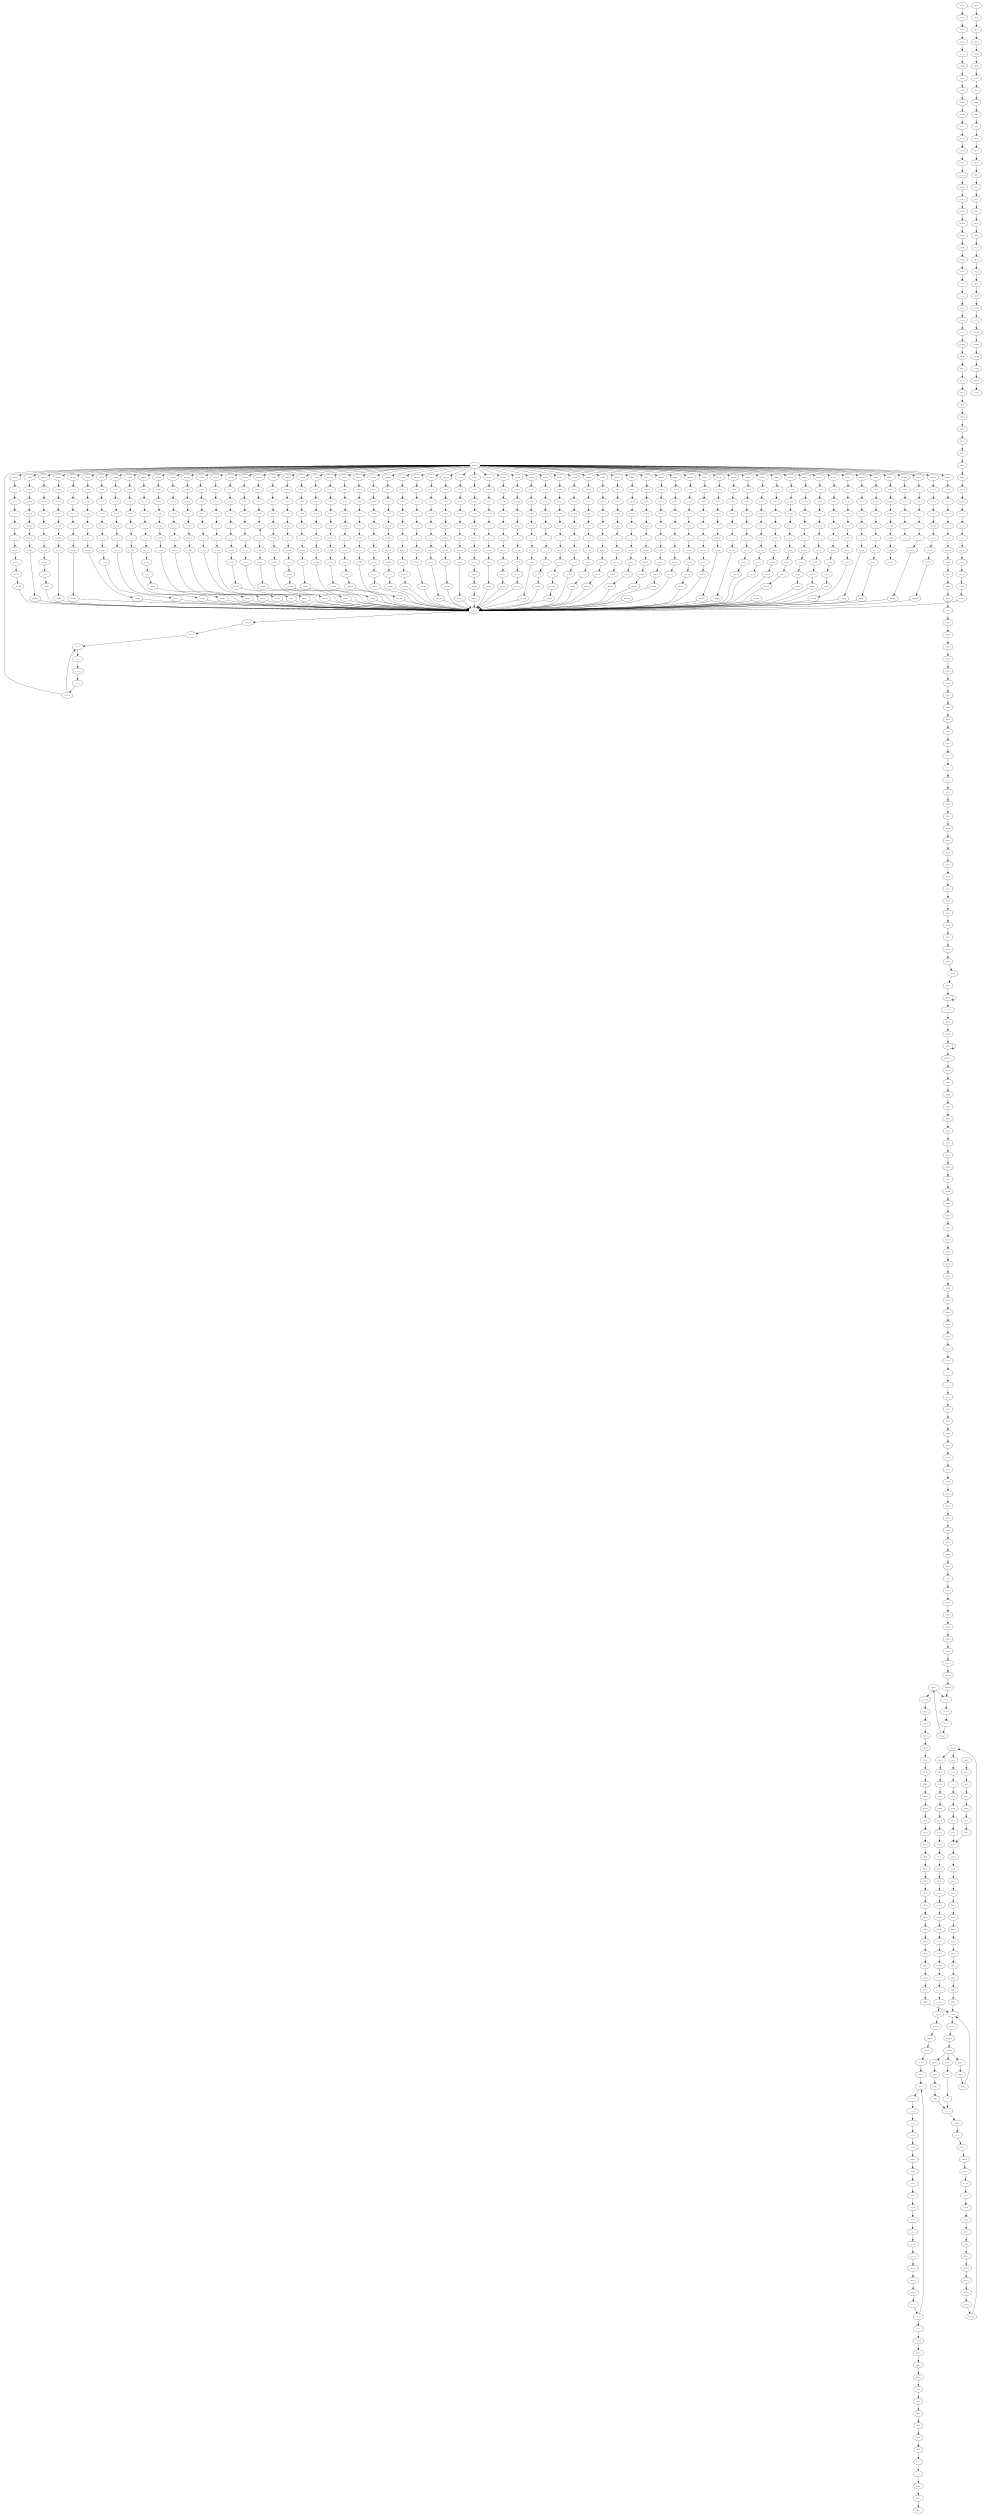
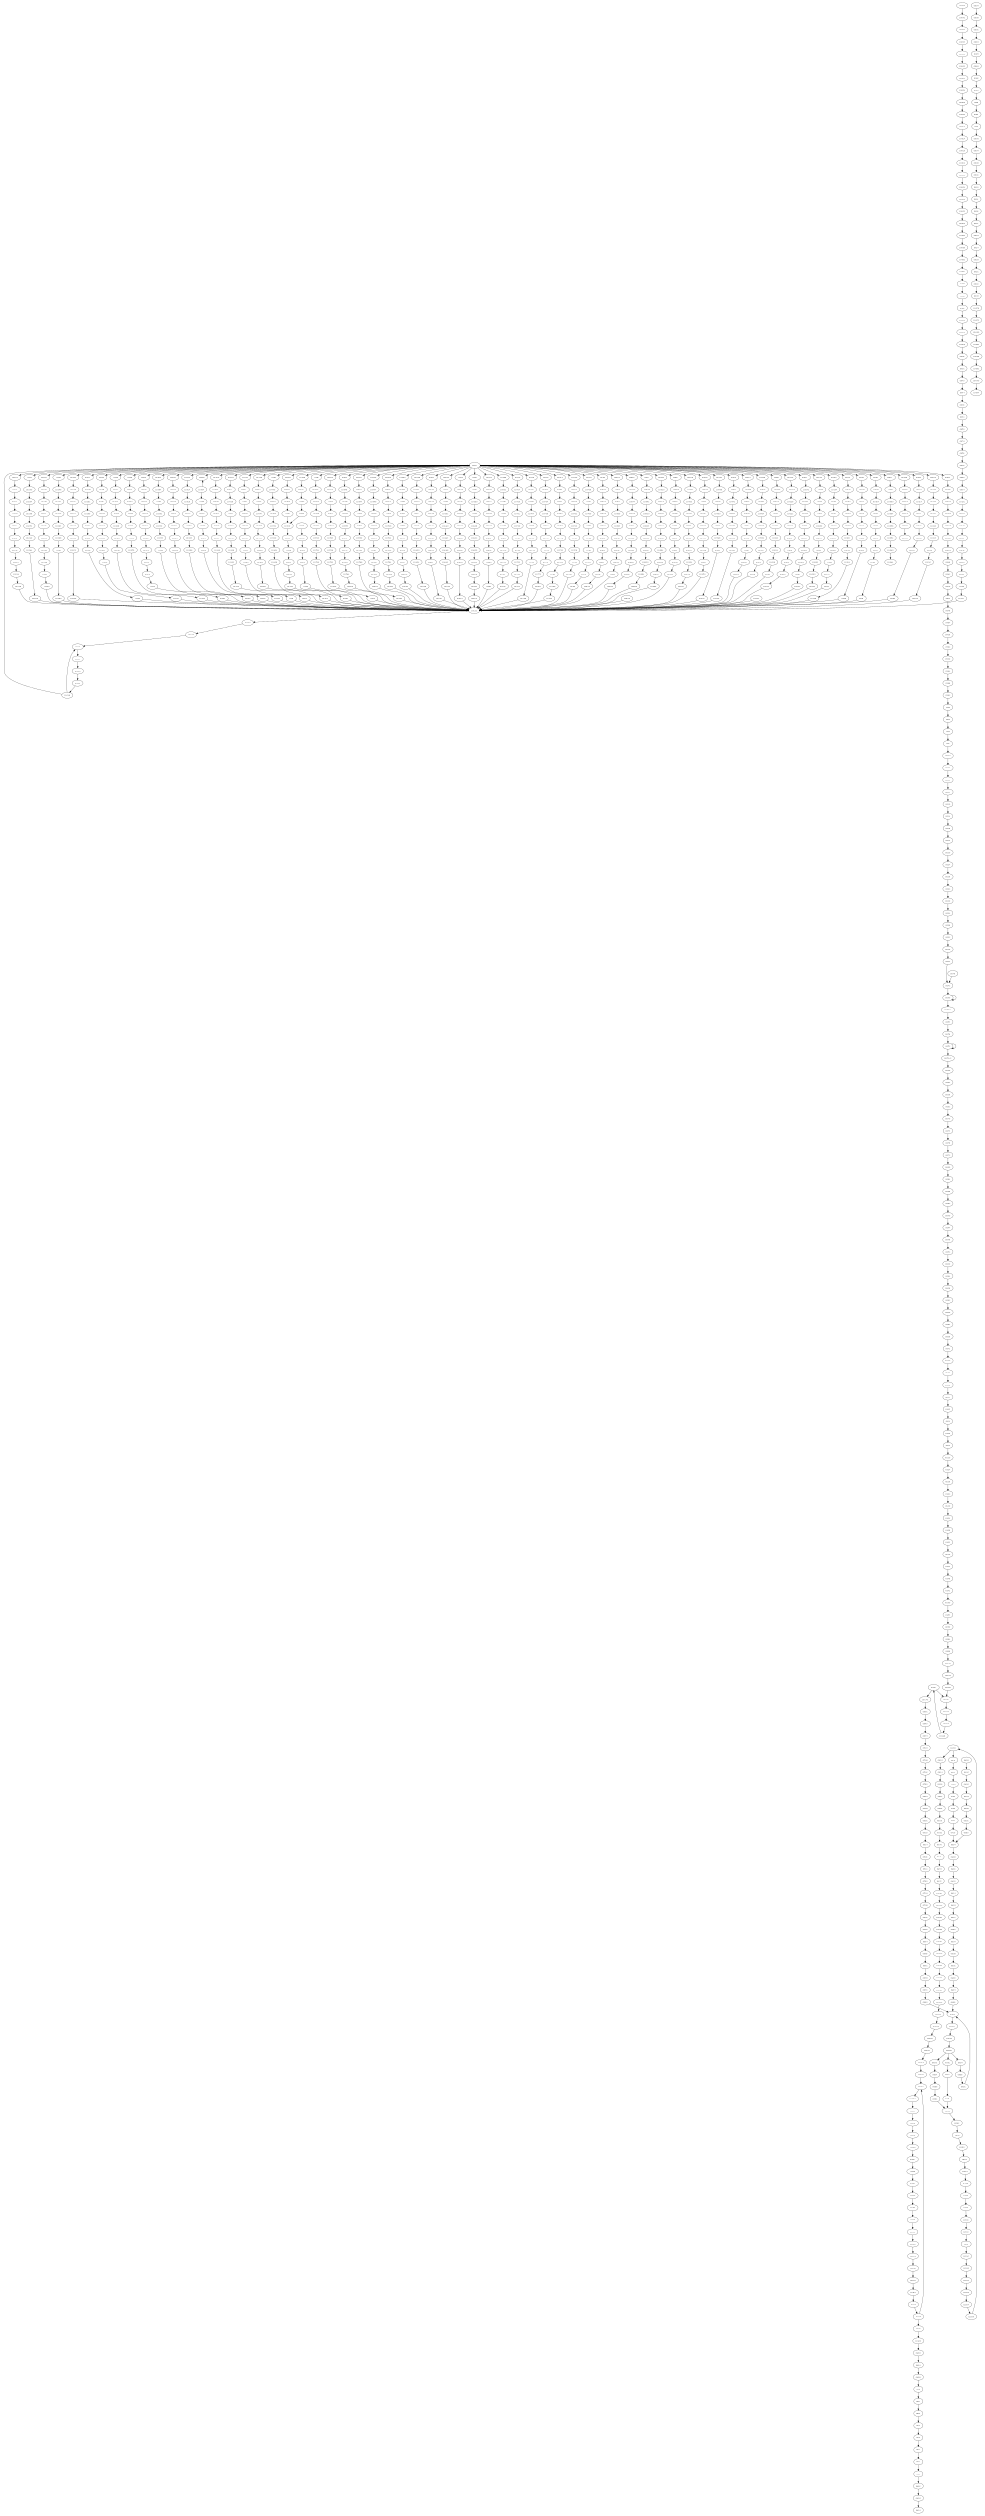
(200, 483) -> (203, 484)
(302, 519) -> (295, 519)
(260, 533) -> (258, 531)
(950, 967) -> (946, 973)
